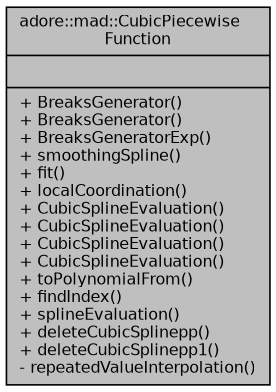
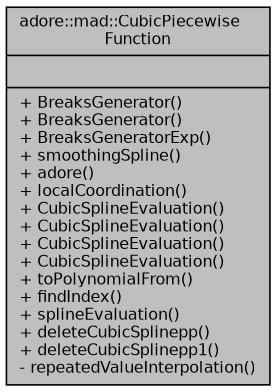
(43, 174) -> (57, 174)
